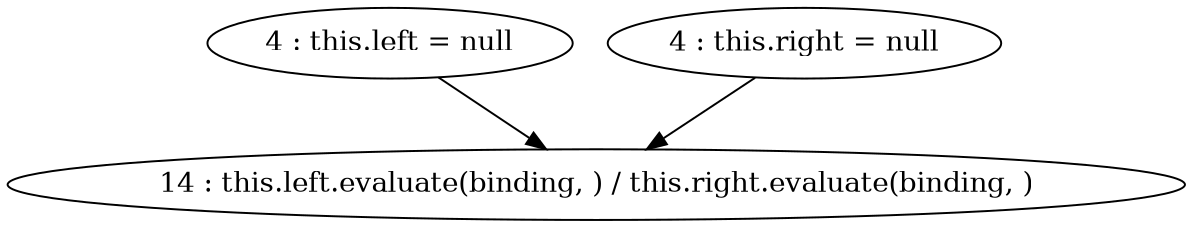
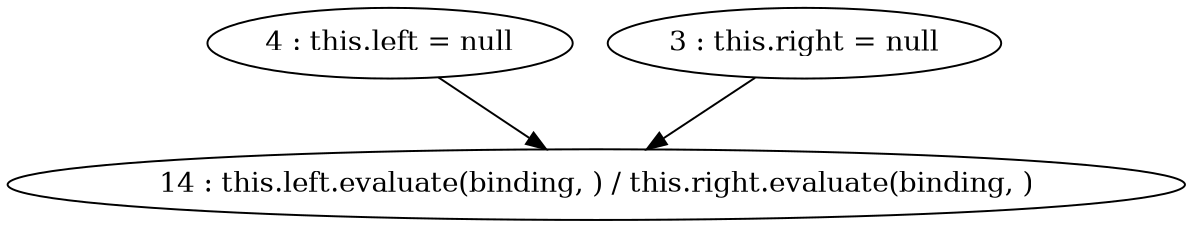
(804, 43) -> (804, 43)
